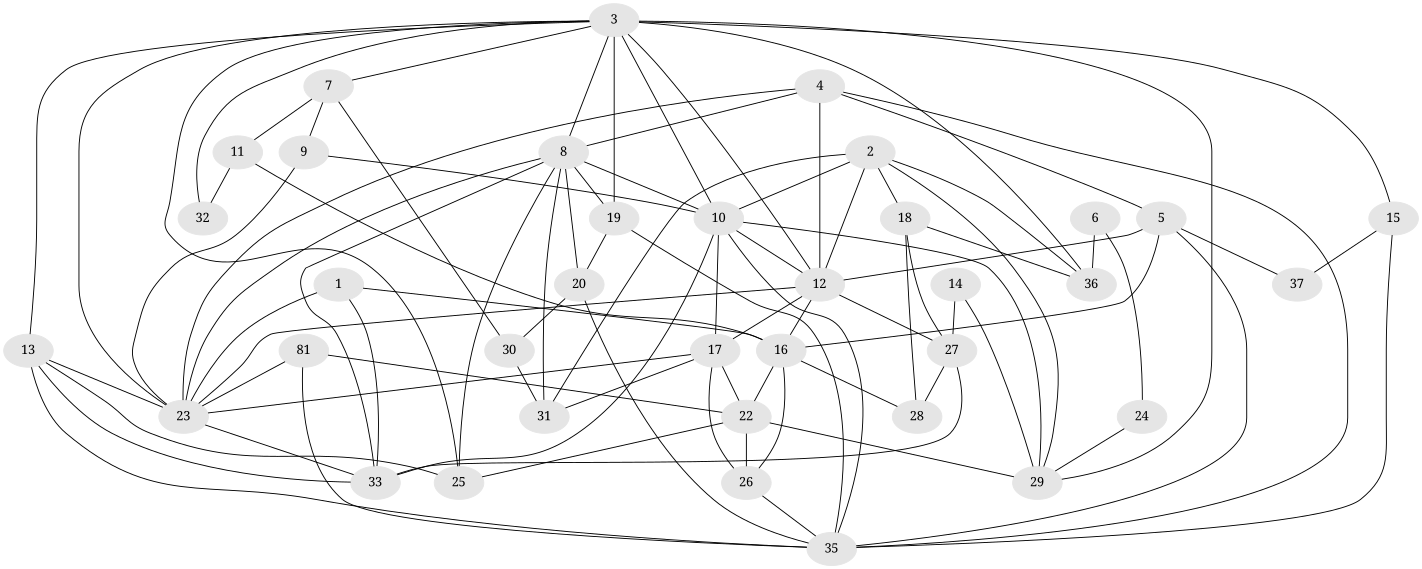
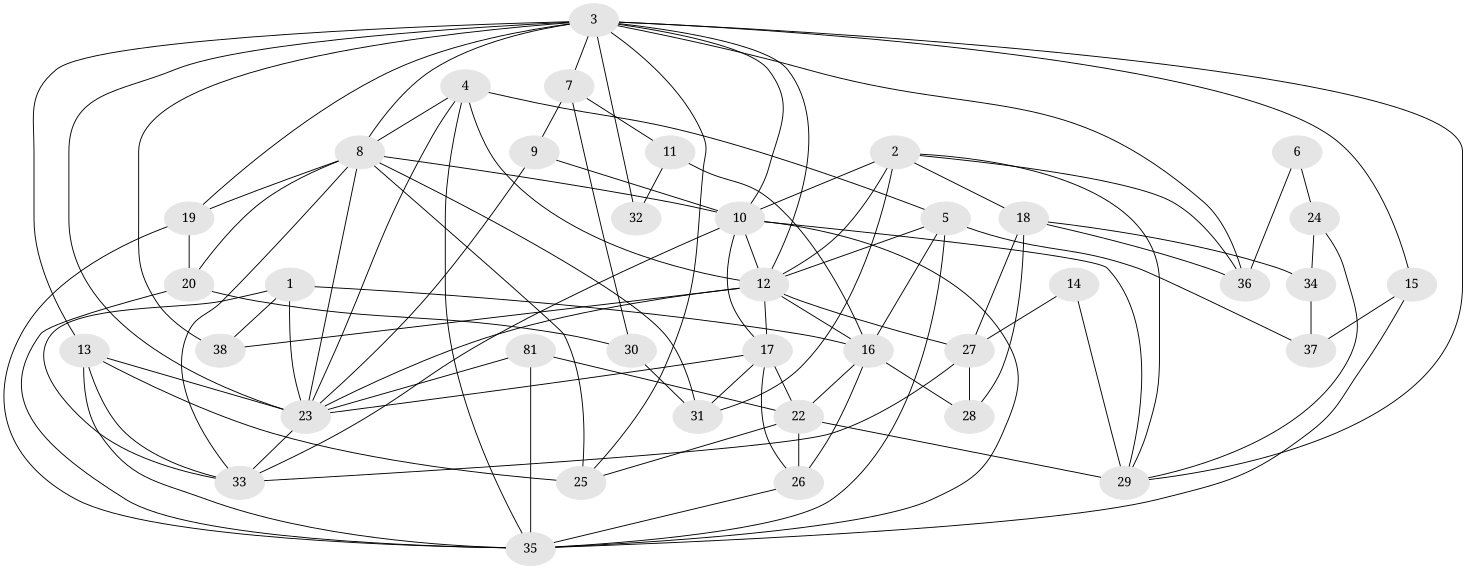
none -> (1311, 285)
none -> (220, 351)
